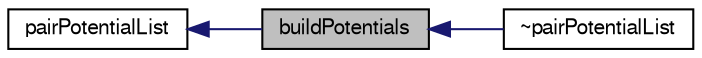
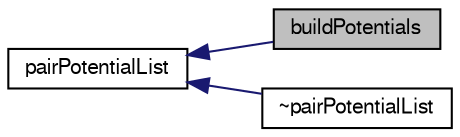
(477, 29) -> (235, 90)
